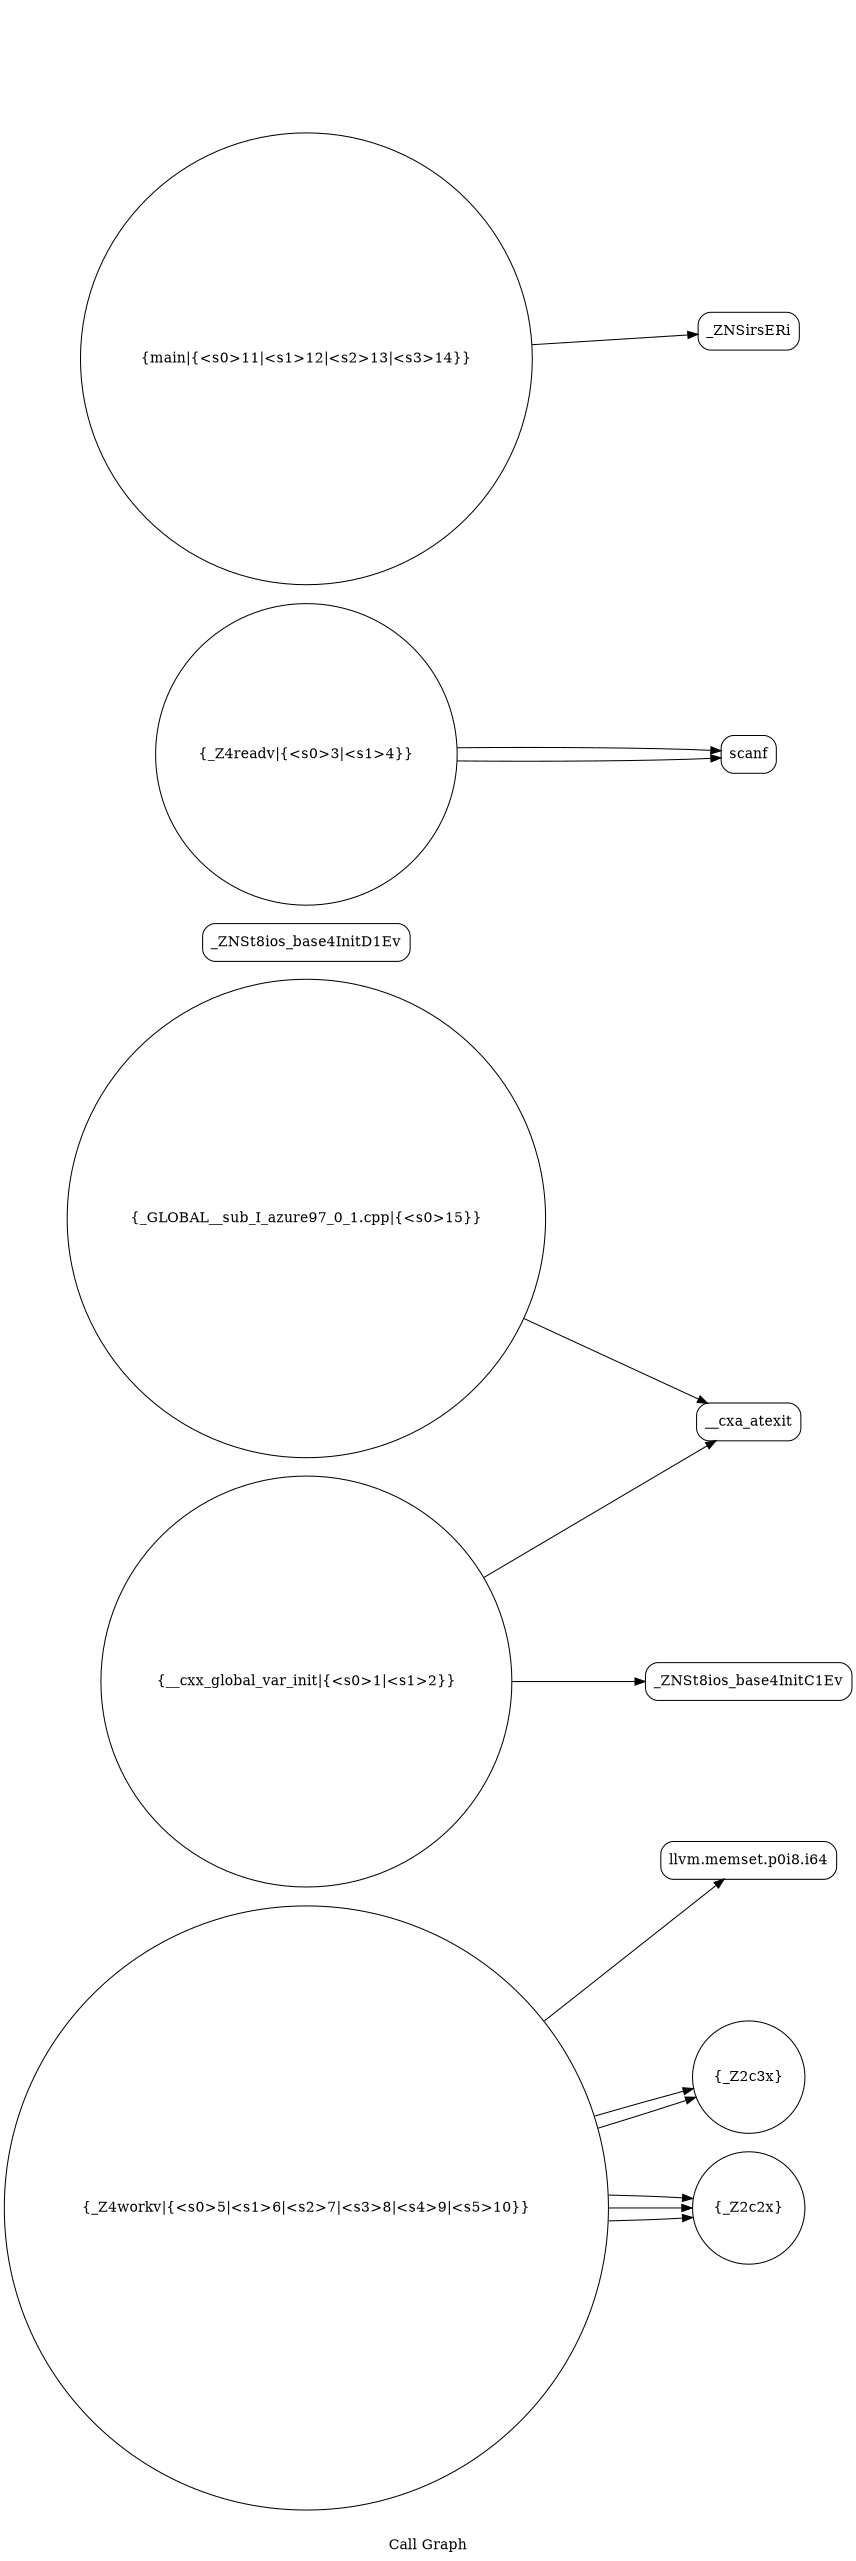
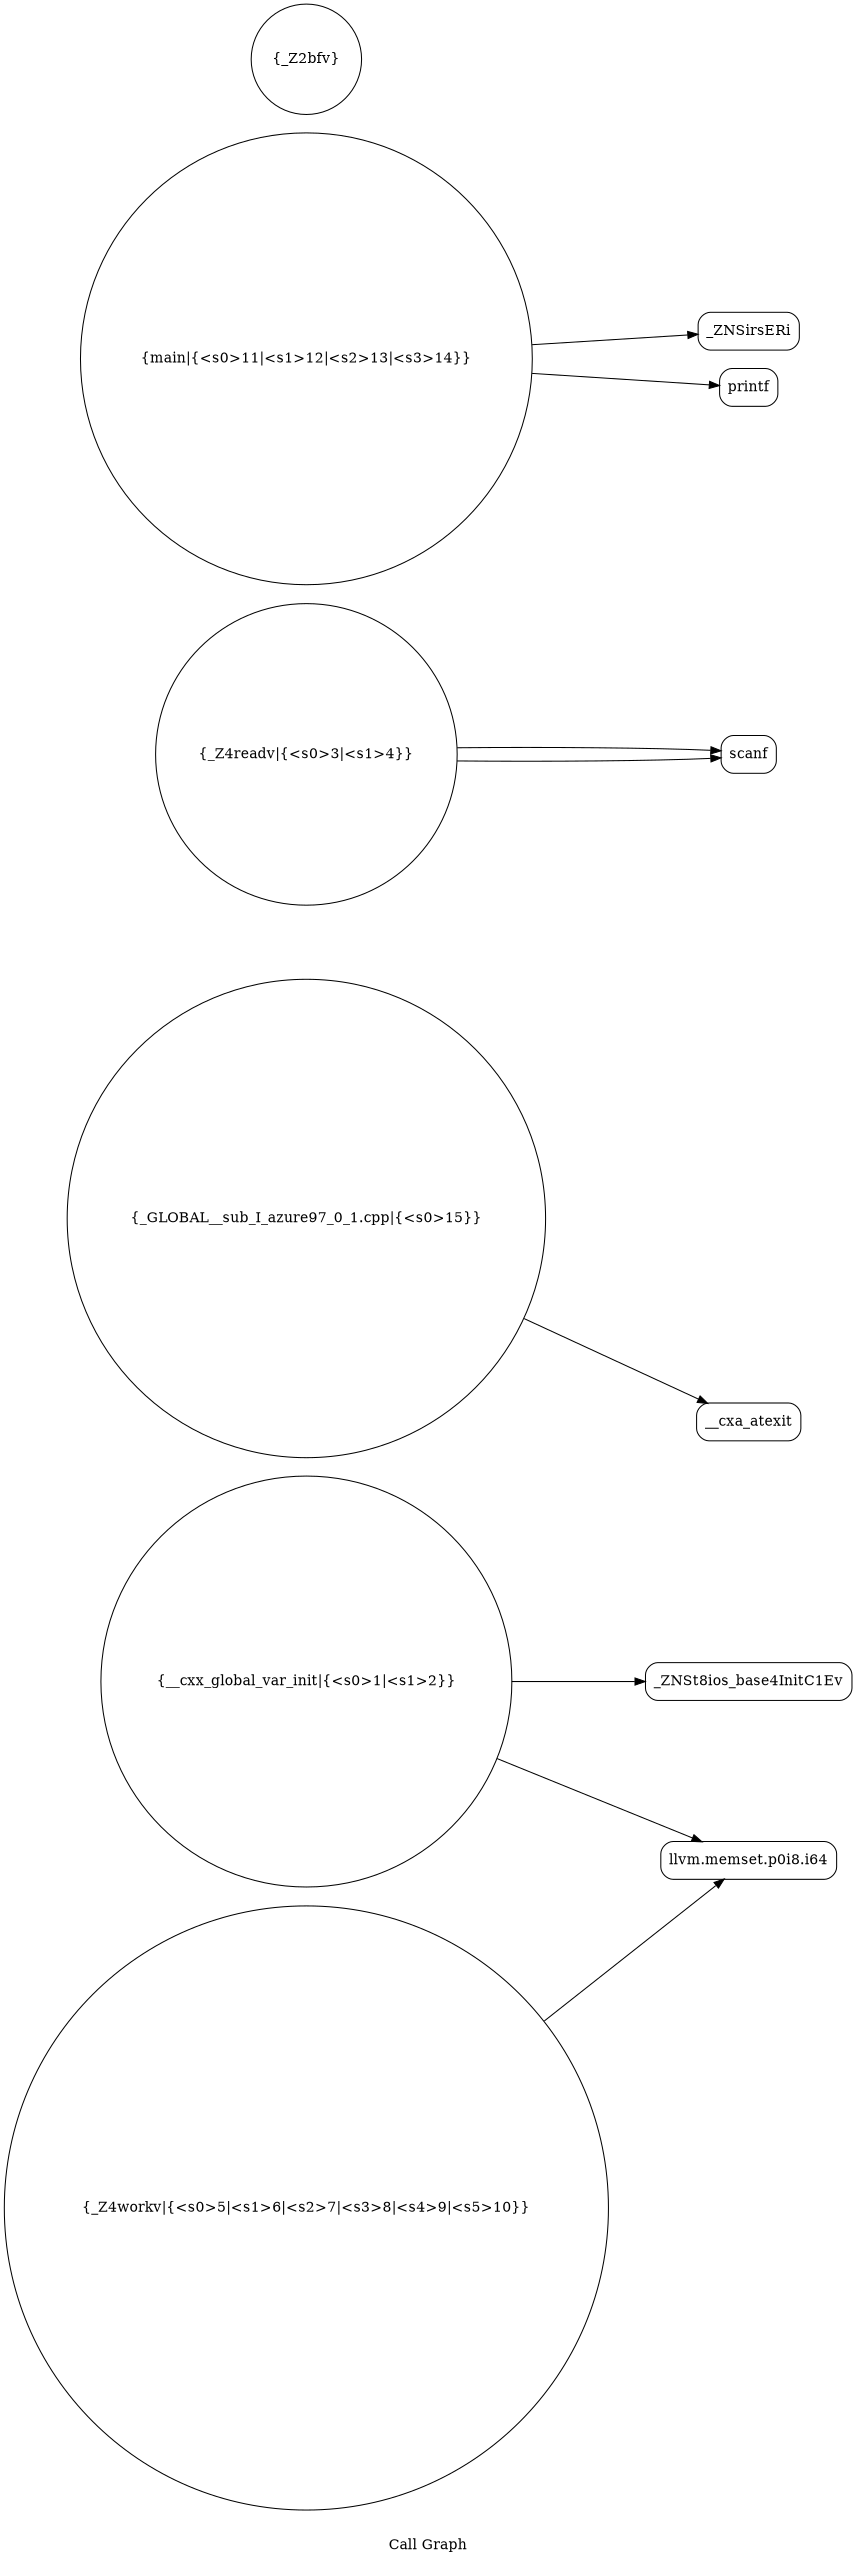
none -> (306, 59)
none -> (749, 387)
(306, 942) -> none
(595, 1512) -> (595, 1798)
(749, 2077) -> none
(749, 2208) -> none
